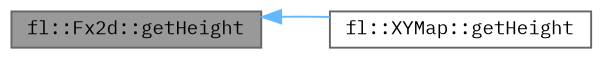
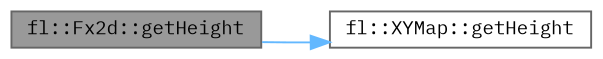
(306, 17) -> (286, 42)
